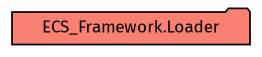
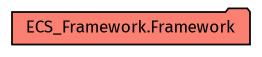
(131, 28) -> (131, 28)
